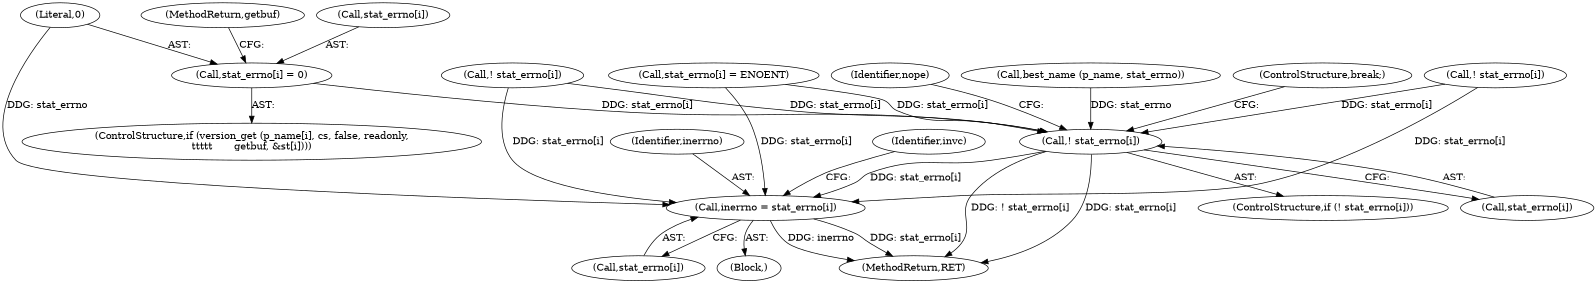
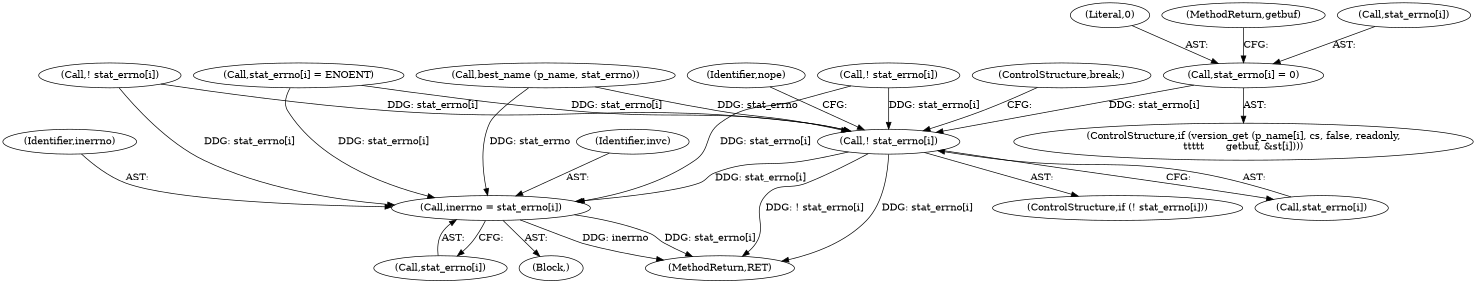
(840, 178) -> (580, 178)
(264, 188) -> (487, 130)
